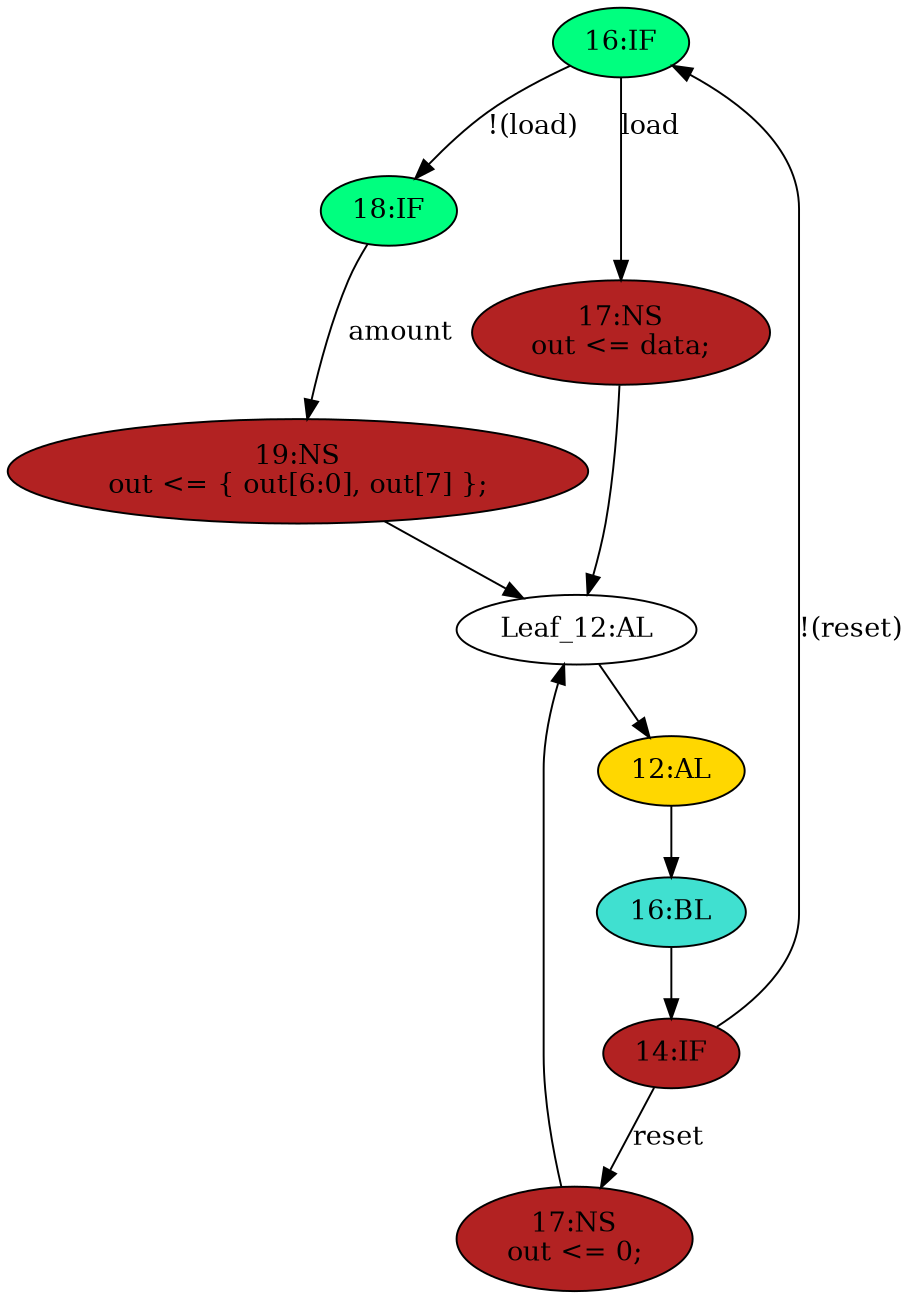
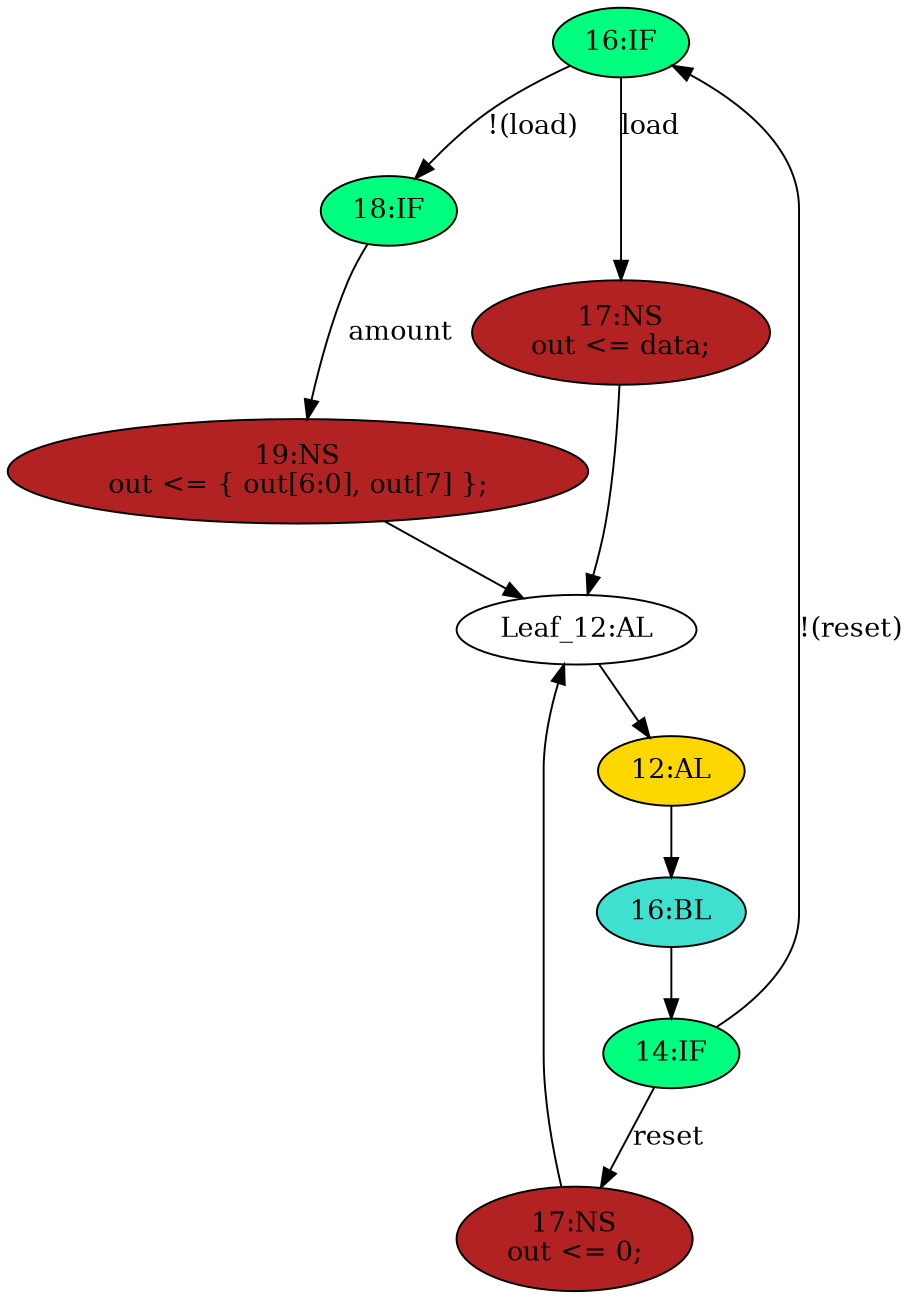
(671, 1053) -> (671, 1053)
